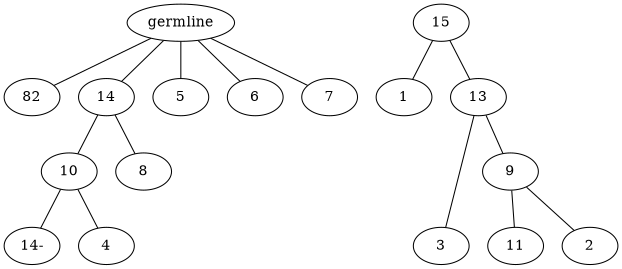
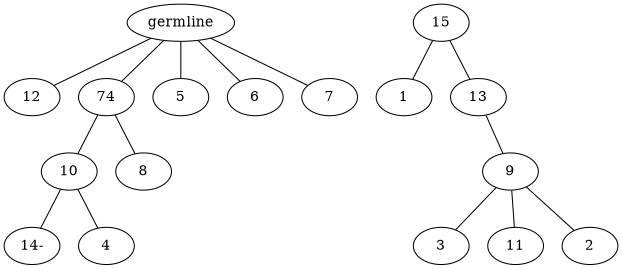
(32, 97) -> (32, 97)
(106, 97) -> (106, 97)
(460, 172) -> (476, 209)
